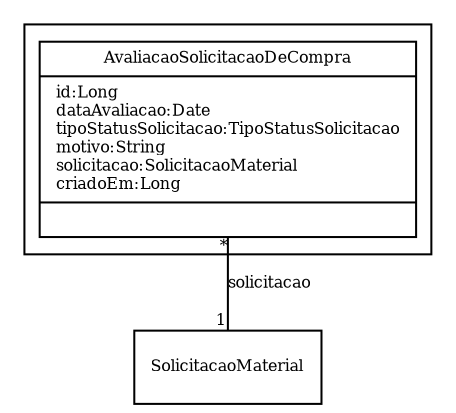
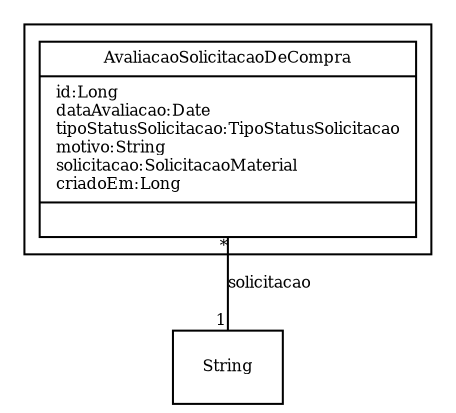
(228, 367) -> (228, 367)
